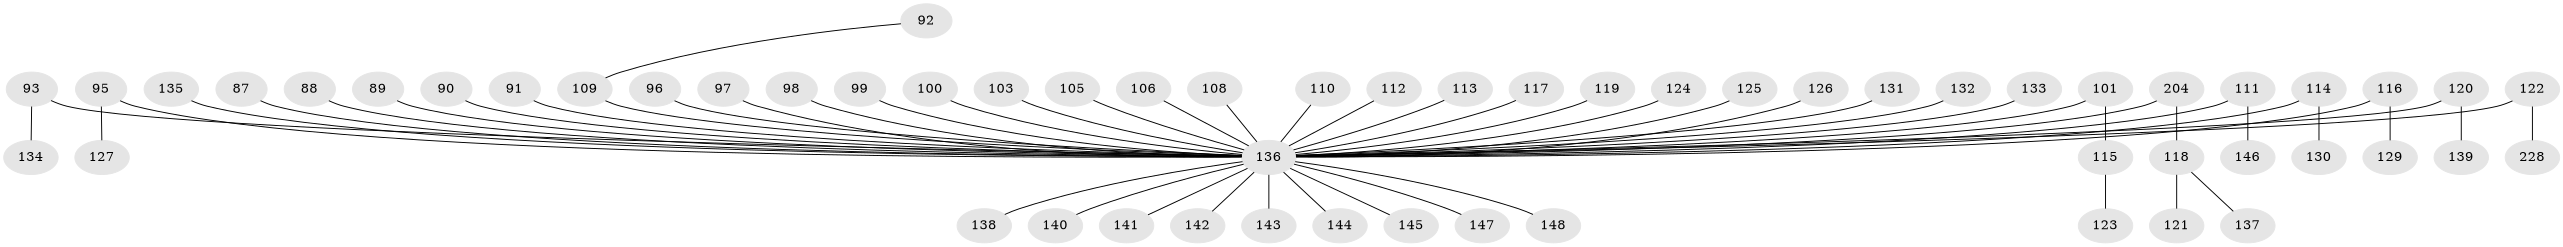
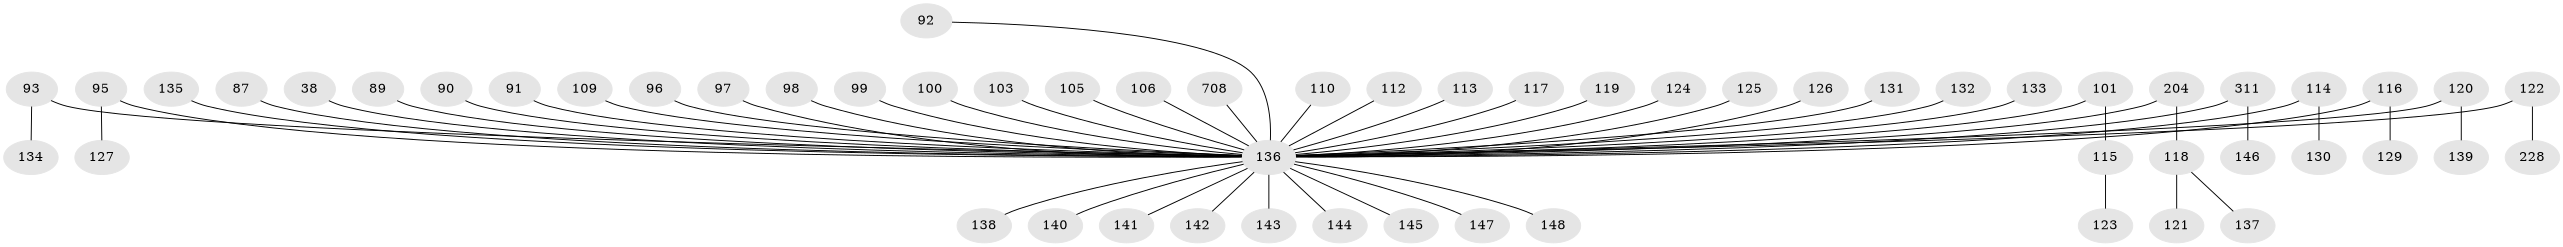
(752, 43) -> (1141, 37)
(310, 89) -> (310, 89)
(1215, 89) -> (1215, 89)
(2248, 89) -> (2248, 89)
